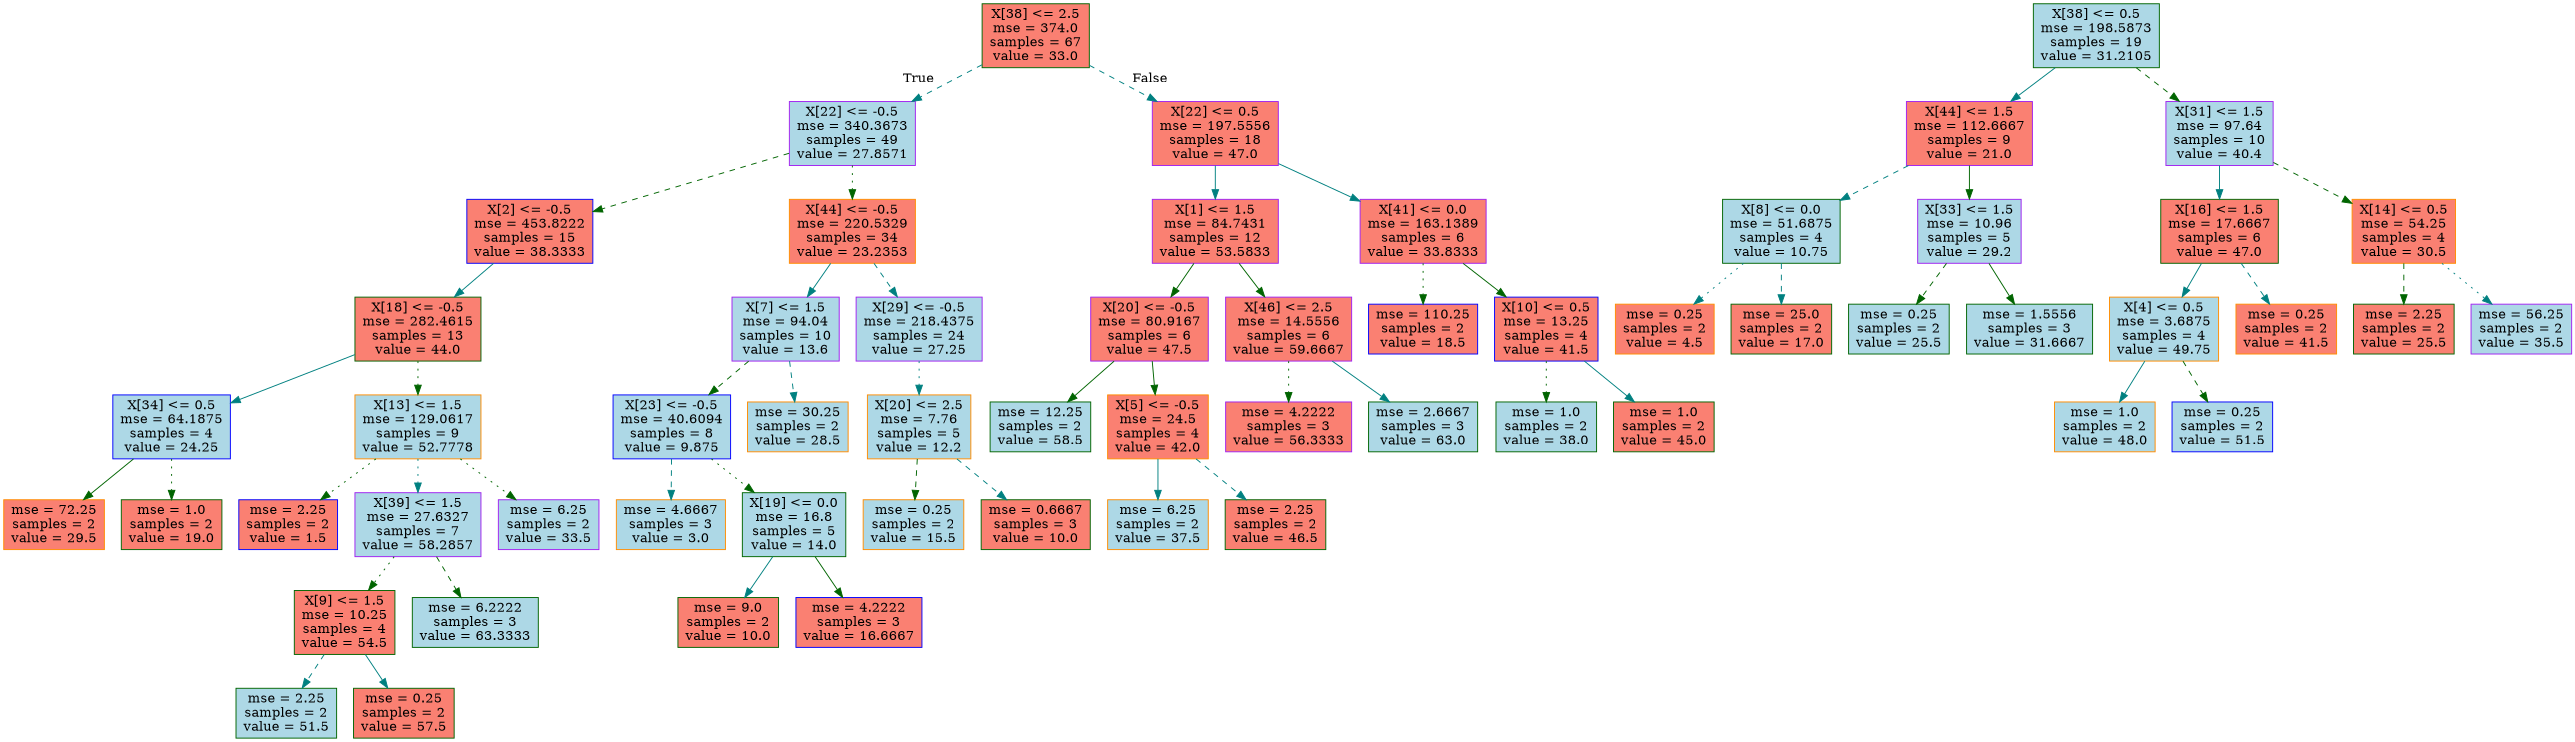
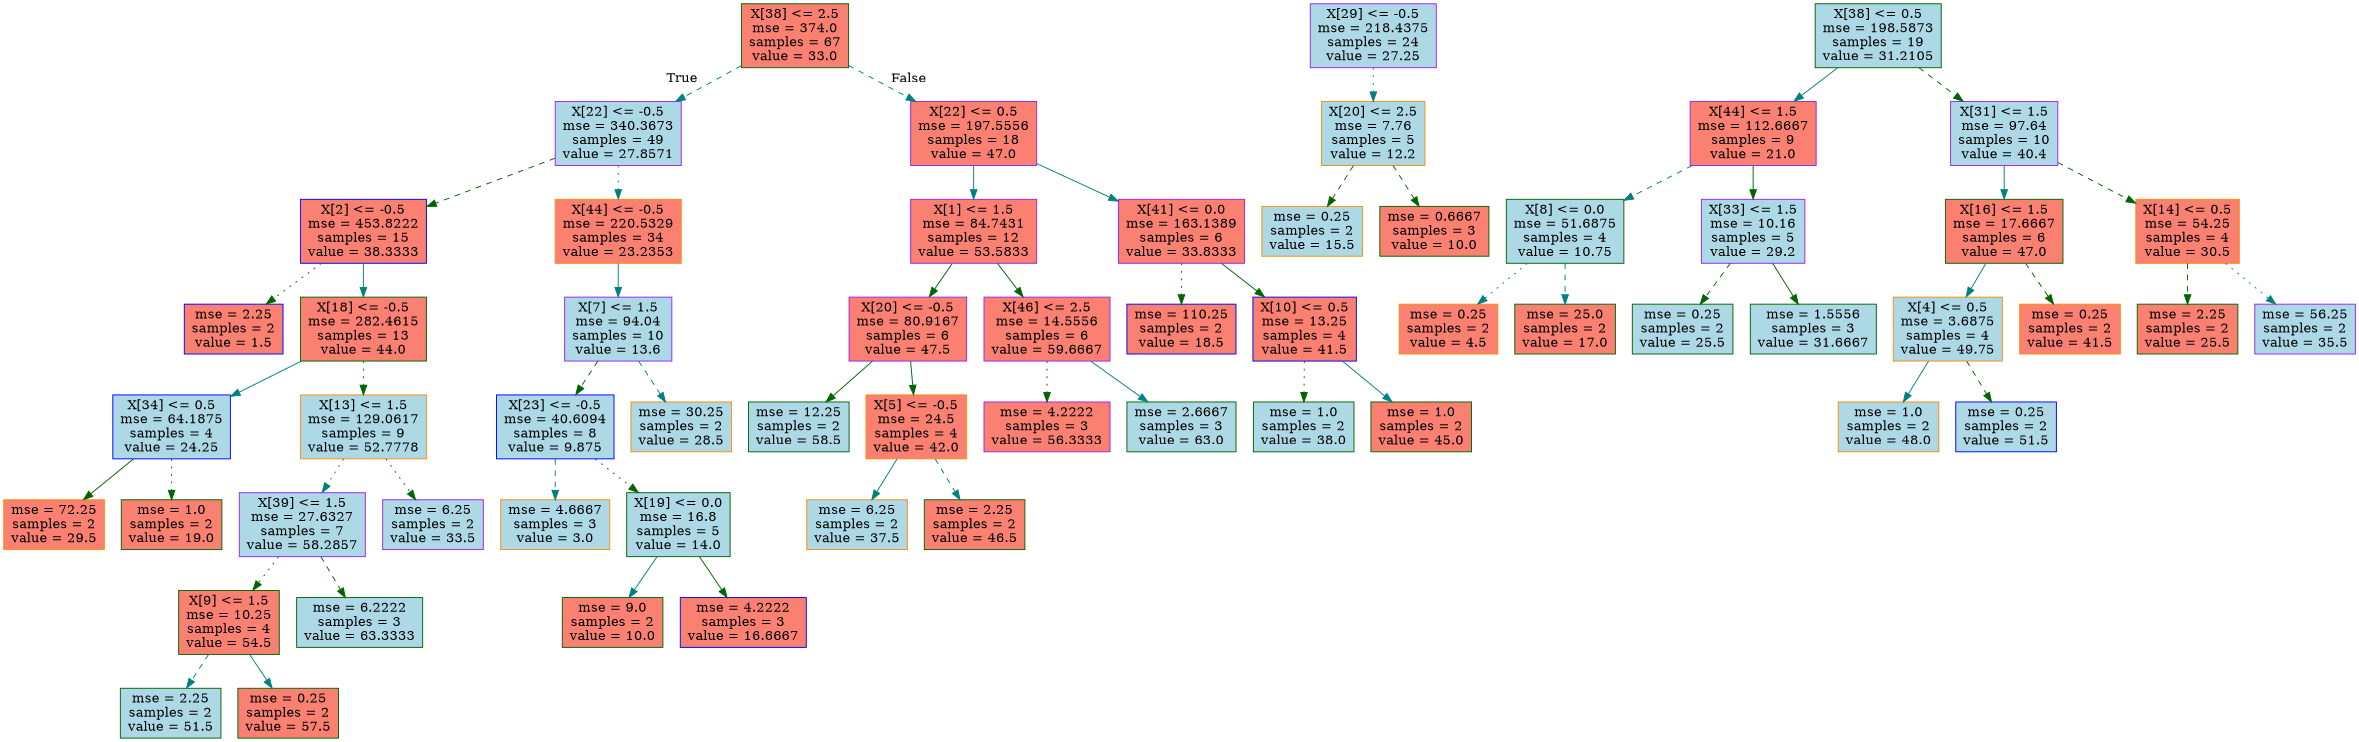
(852, 178) -> (618, 178)
(1969, 231) -> (1753, 231)
(883, 276) -> none
(2253, 280) -> (2037, 280)
(978, 476) -> (1404, 182)
(352, 477) -> (298, 281)
